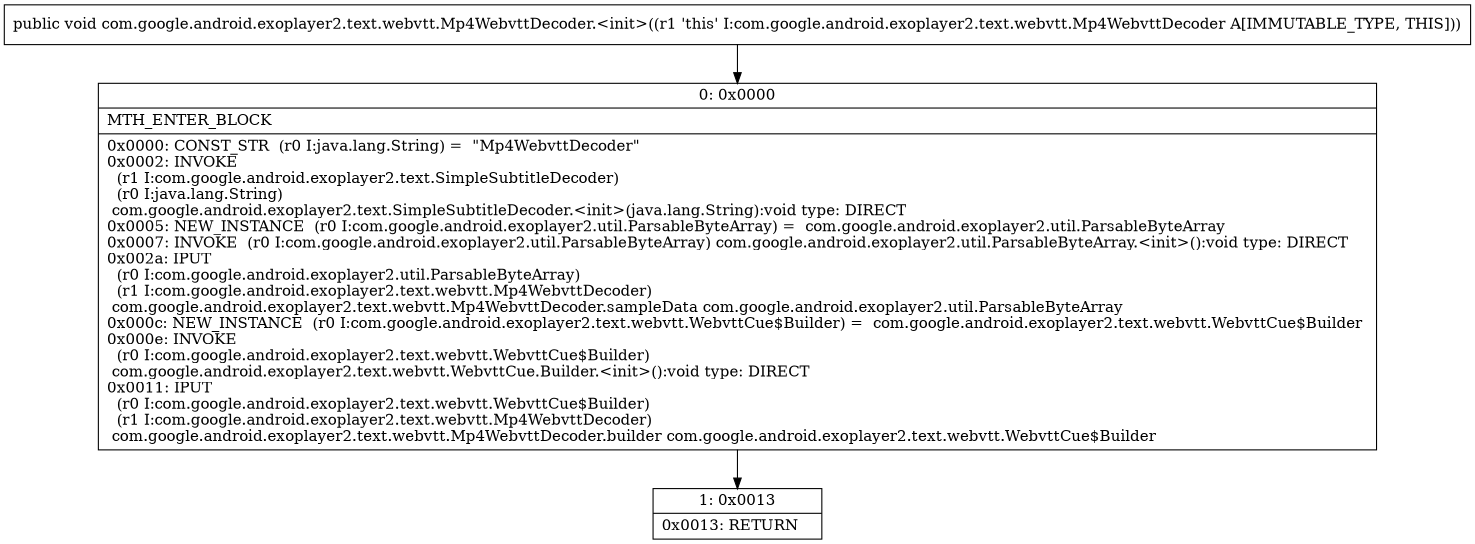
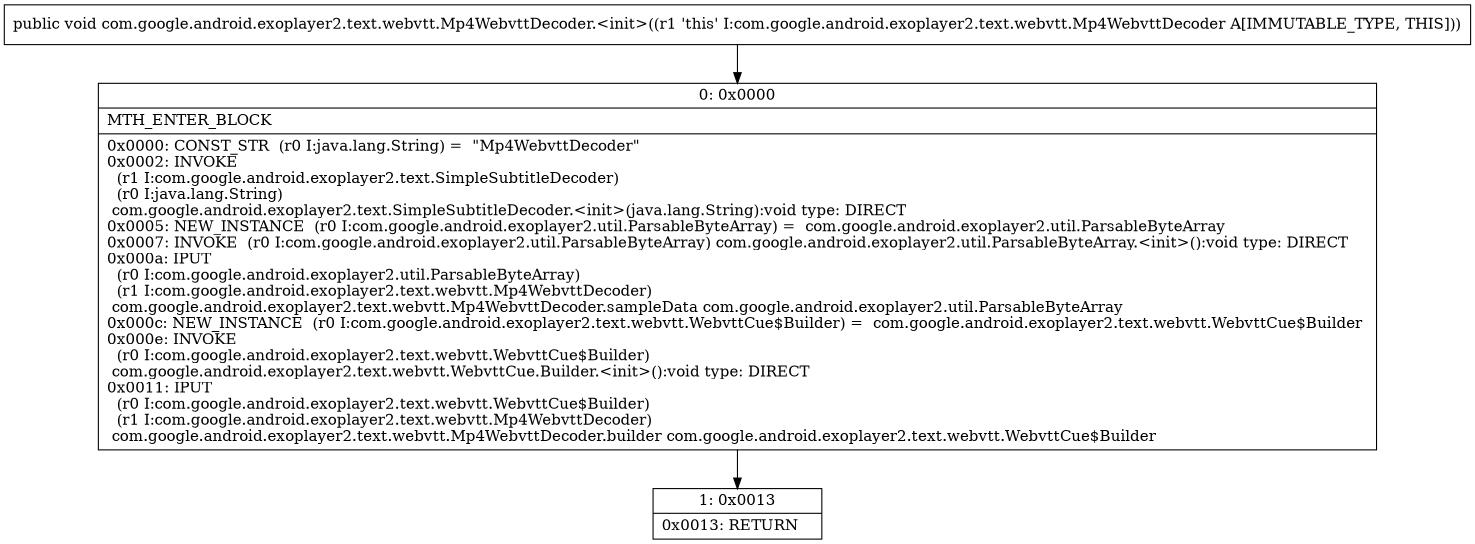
(164, 259) -> (164, 259)
